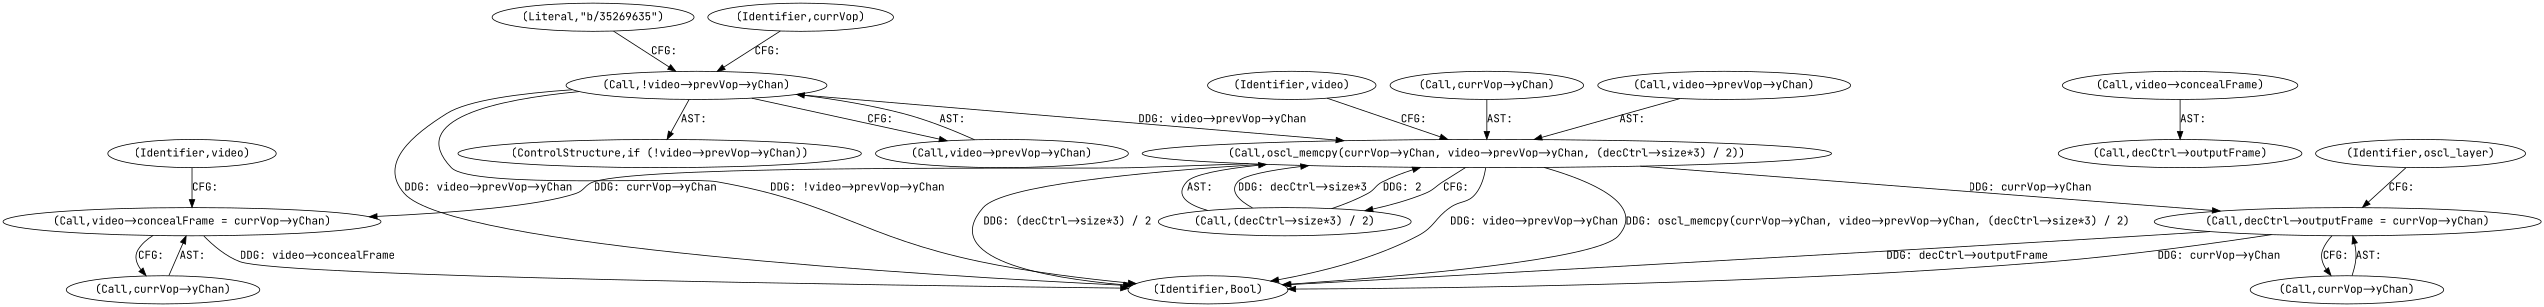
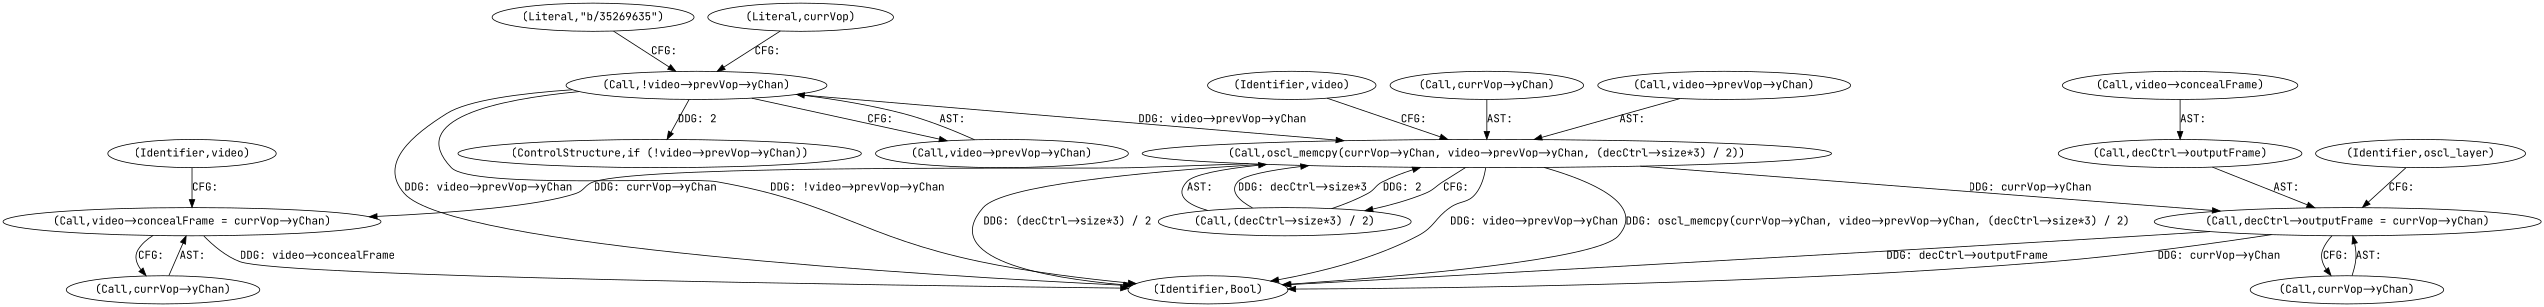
(801, 17) -> (801, 17)
(697, 119) -> (697, 119)
none -> (2260, 186)
